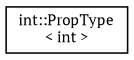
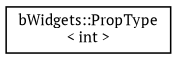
(67, 30) -> (88, 30)
